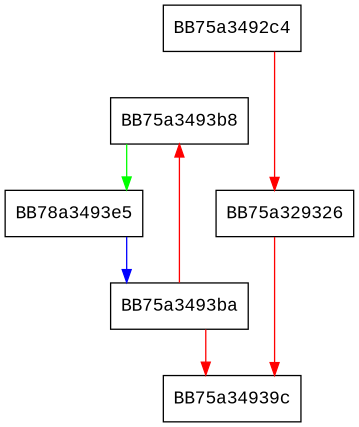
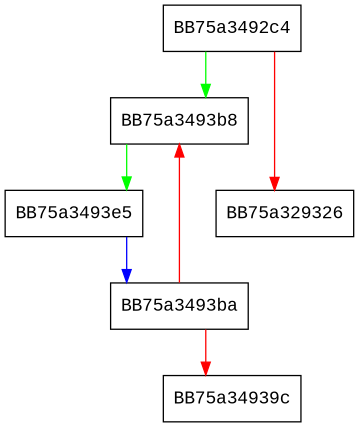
none -> (206, 68)
(74, 213) -> (74, 213)
(275, 300) -> none
